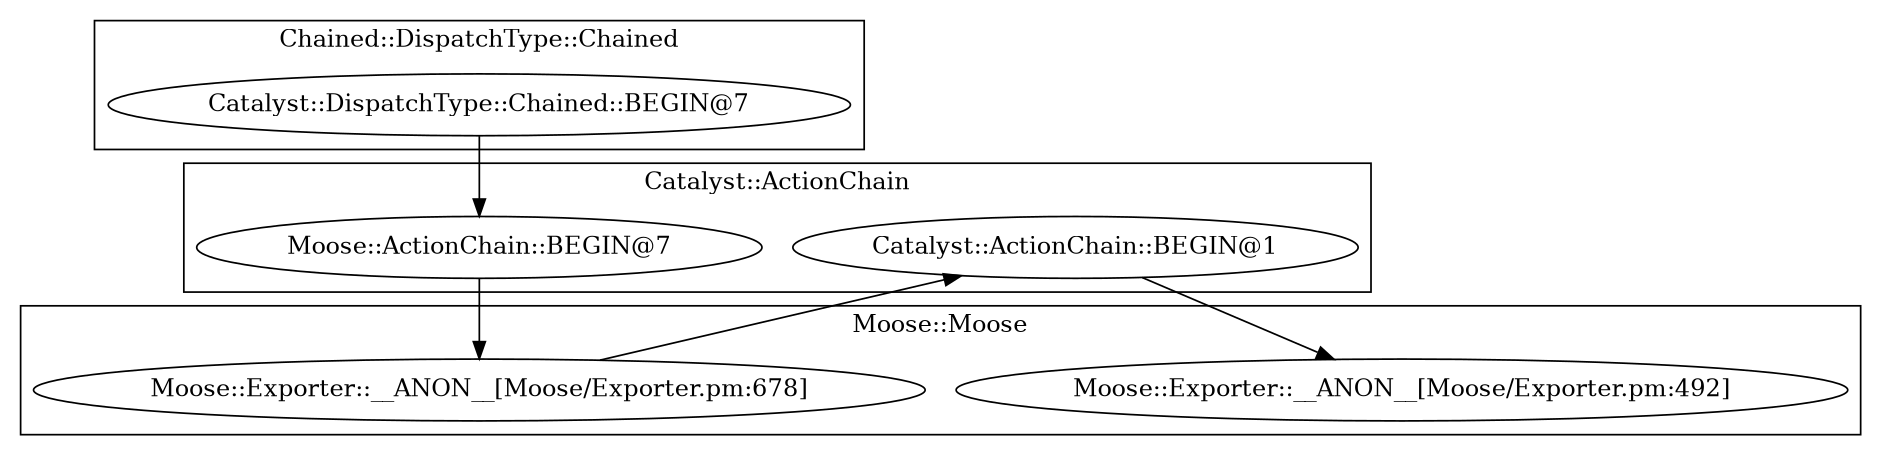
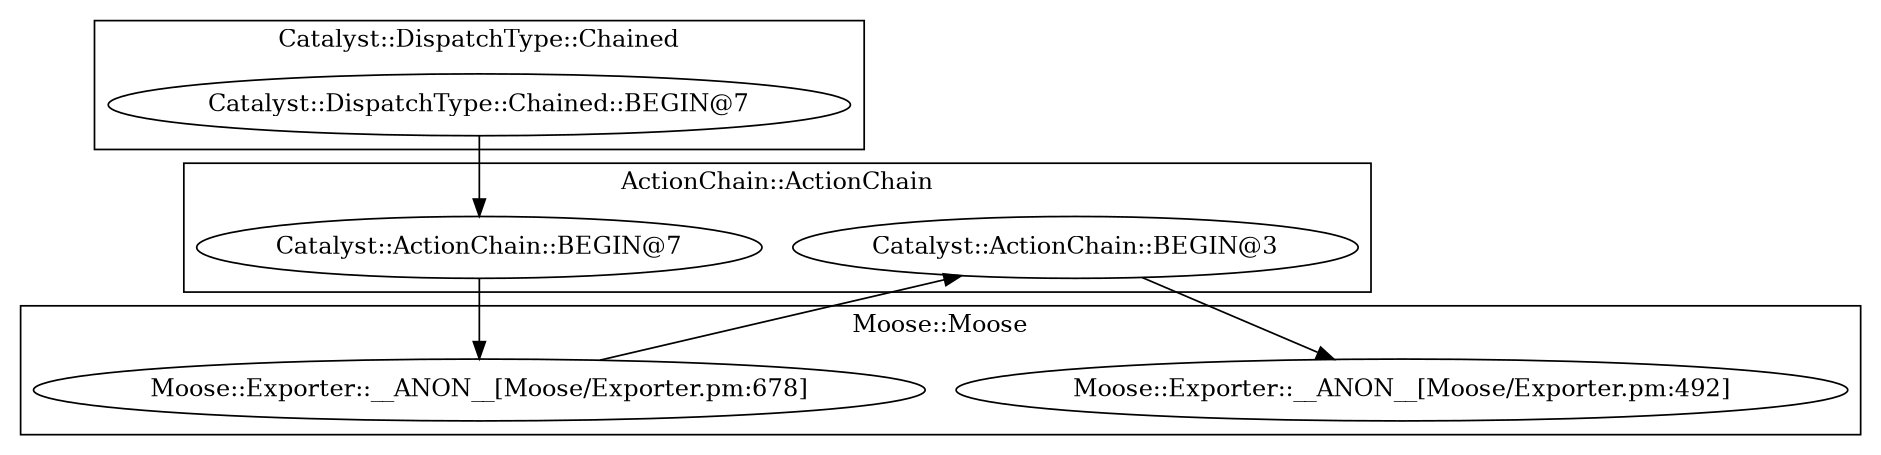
(479, 40) -> (479, 40)
(777, 183) -> (777, 183)
(479, 247) -> (479, 247)
(1076, 247) -> (1076, 247)
